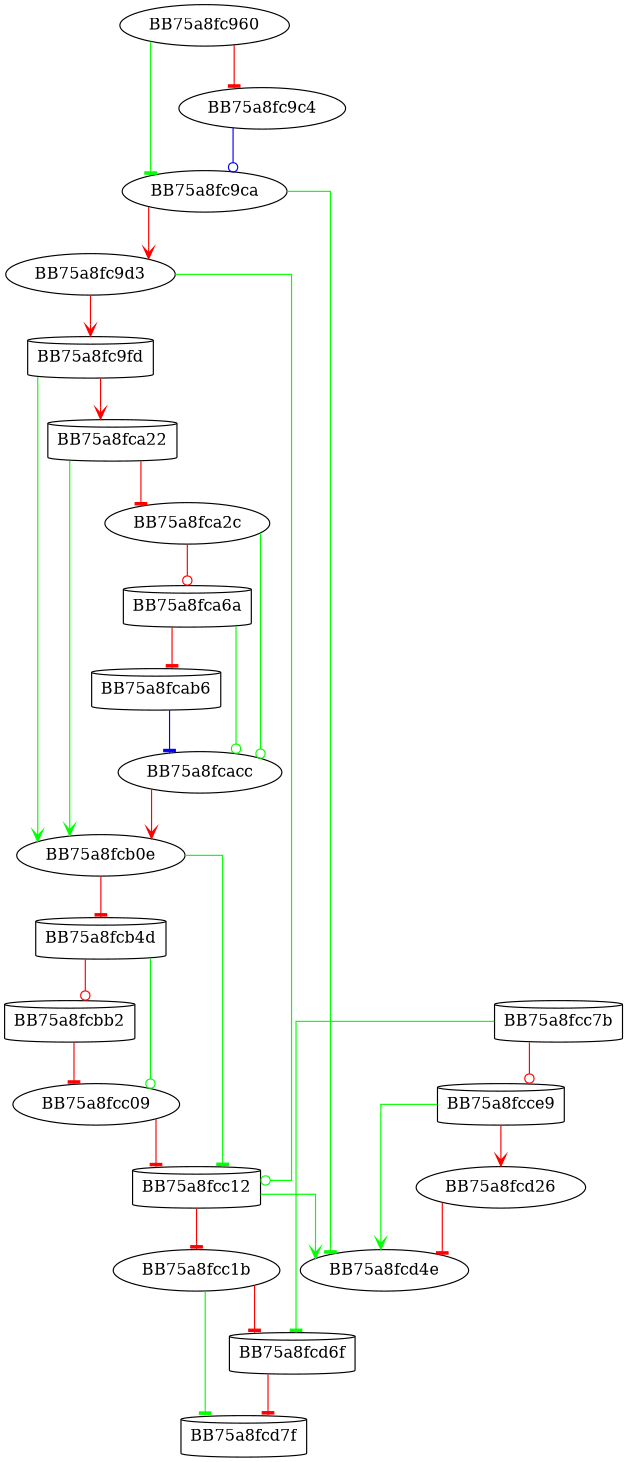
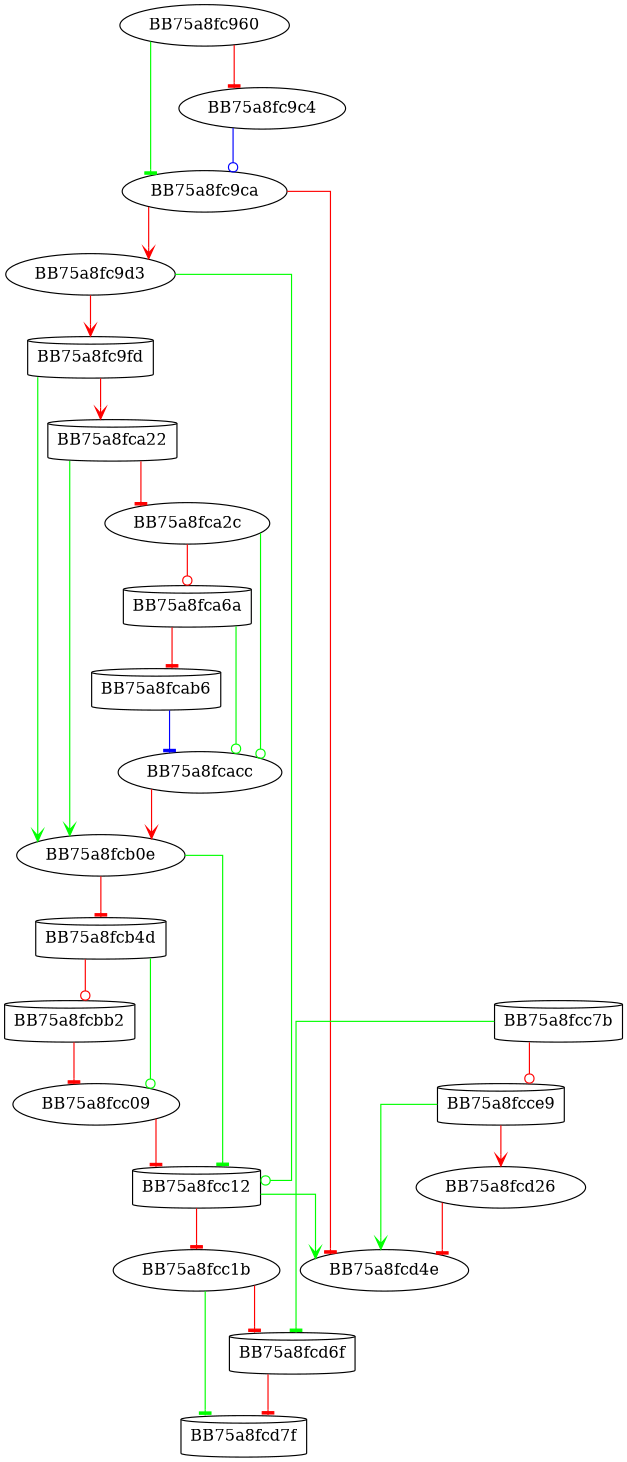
(330, 698) -> (330, 698)
